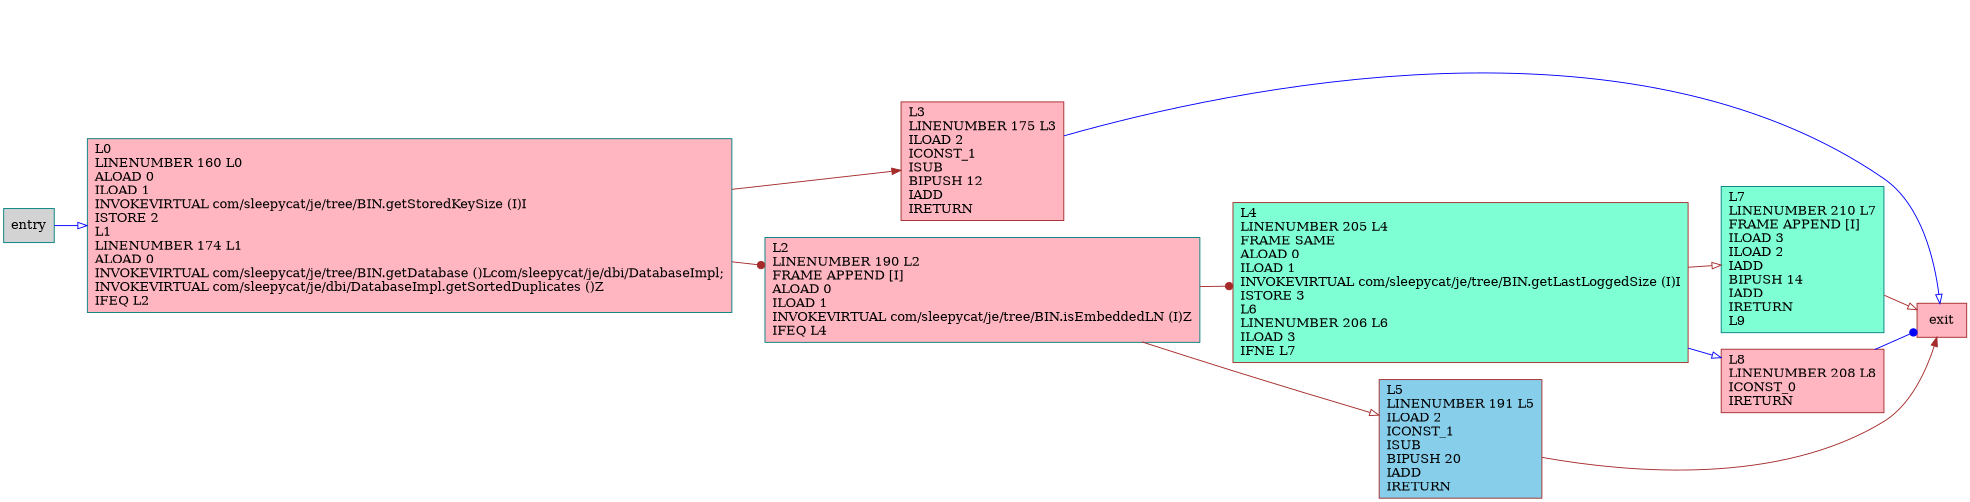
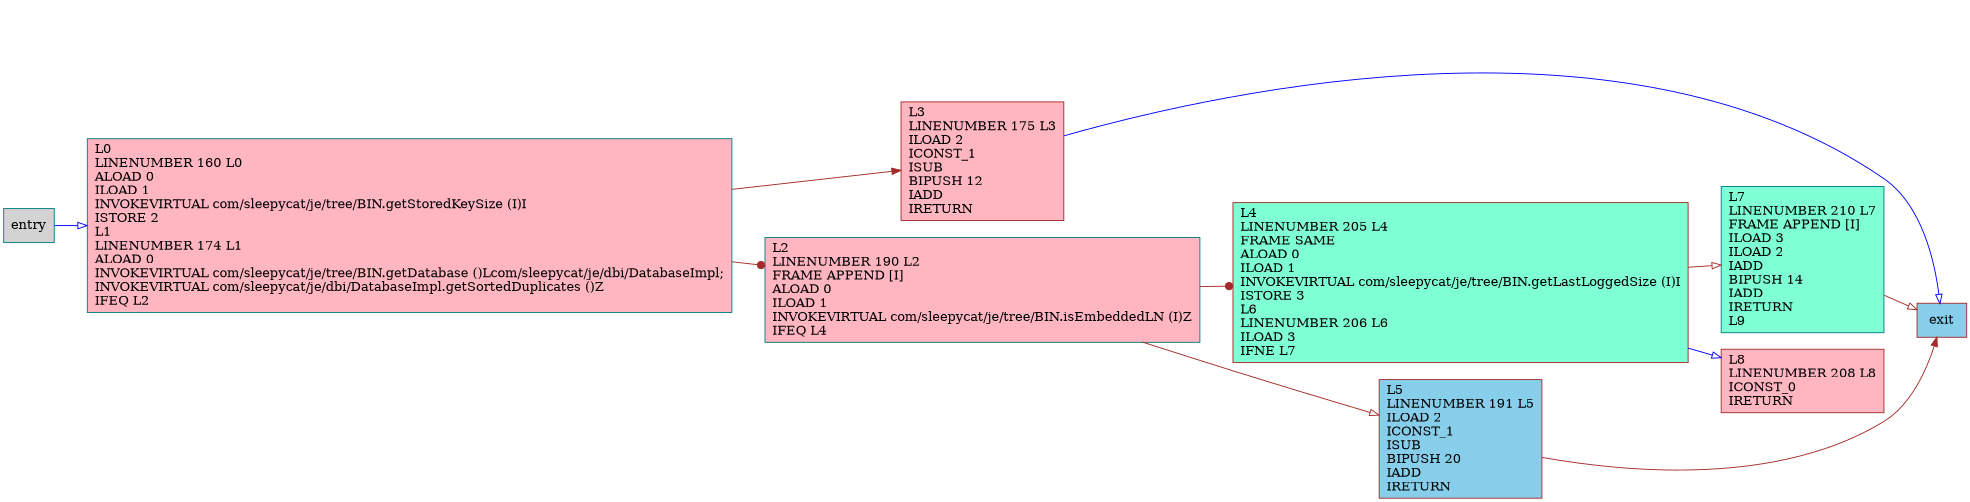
(1942, 320) -> (1942, 320)
(1892, 342) -> none
